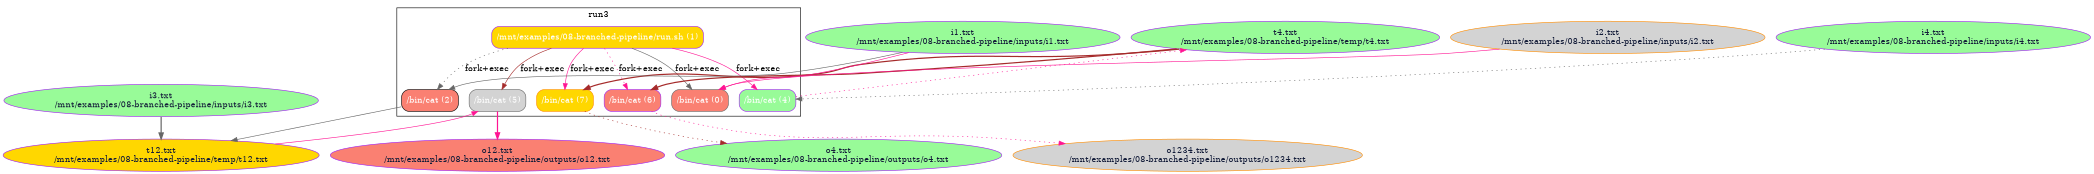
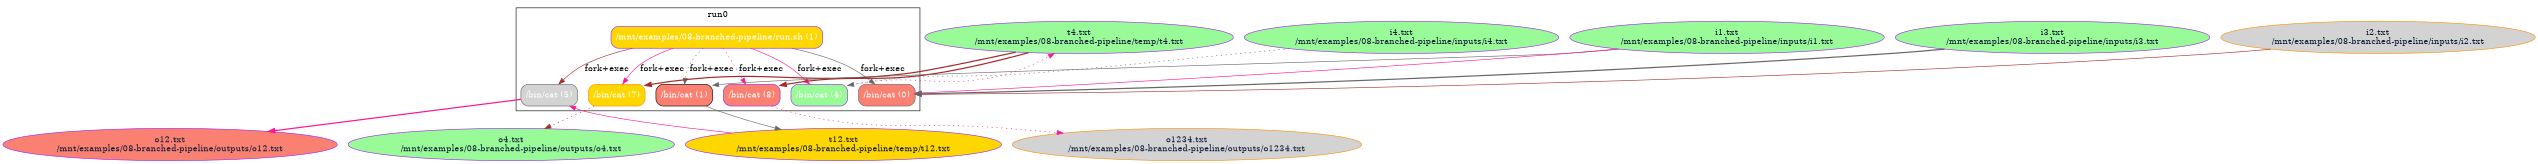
(599, 15) -> (718, 15)
(1112, 63) -> (1596, 81)
(430, 101) -> (684, 95)
(632, 101) -> (752, 95)
(161, 125) -> (1433, 78)
